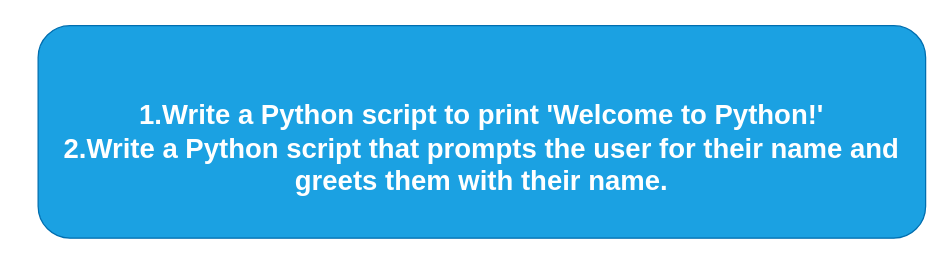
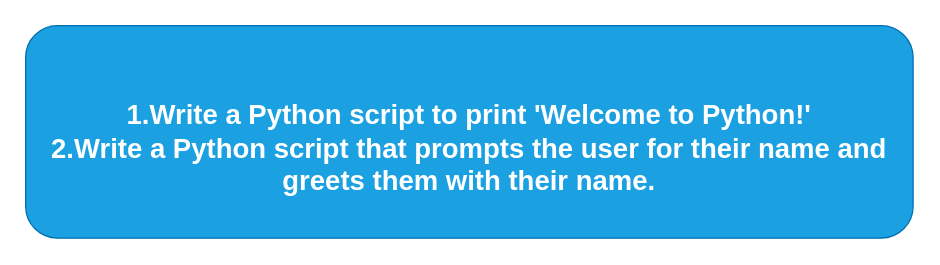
(482, 132) -> (469, 132)
